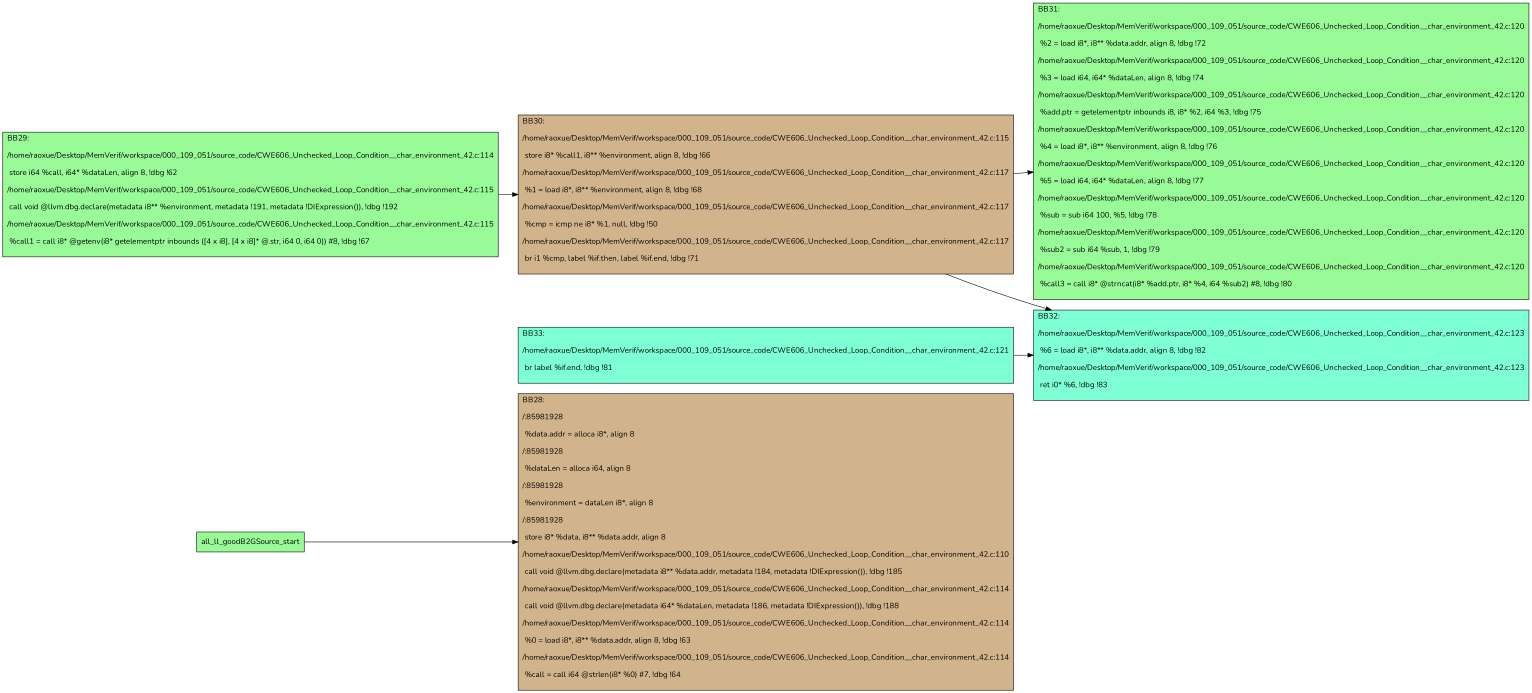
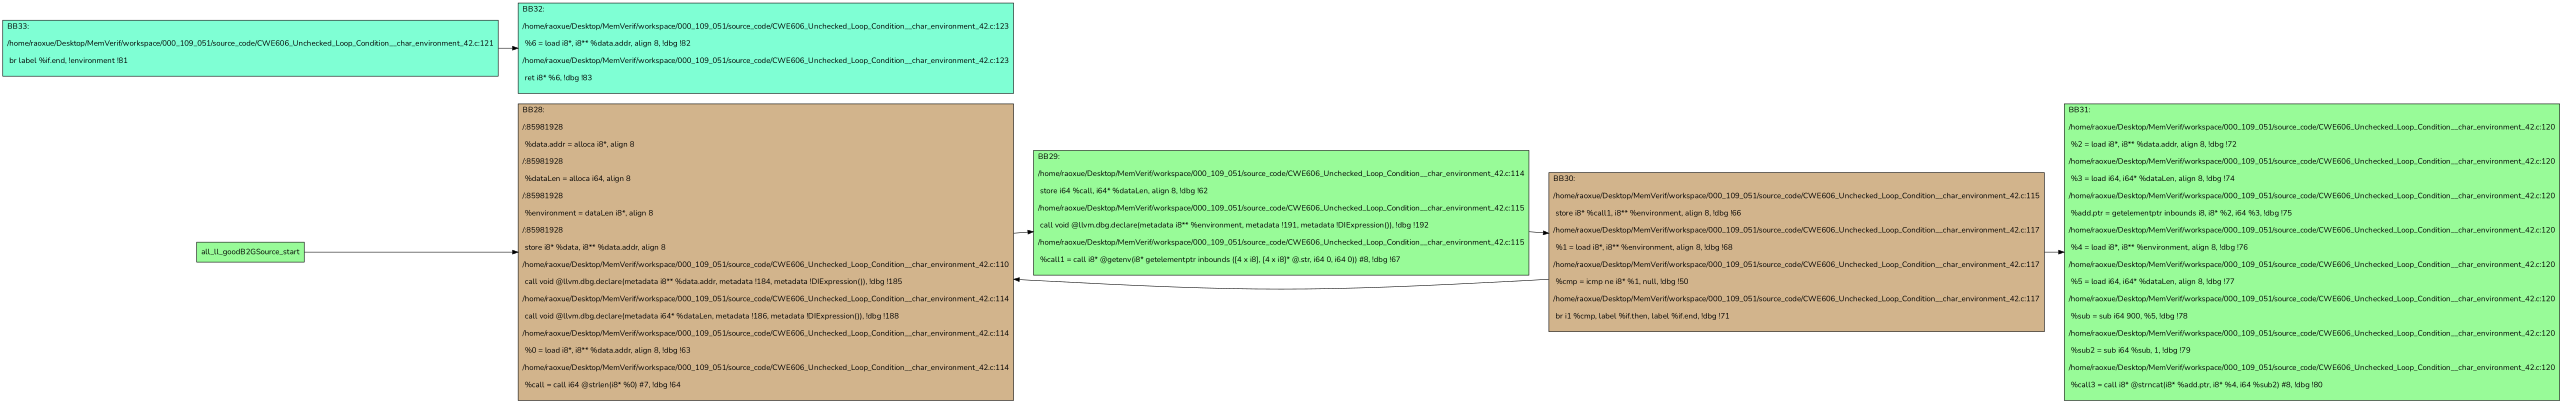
(1098, 215) -> (2128, 316)
none -> (1021, 233)
(996, 292) -> (1284, 289)
(568, 368) -> (68, 61)
(1073, 385) -> (557, 78)
